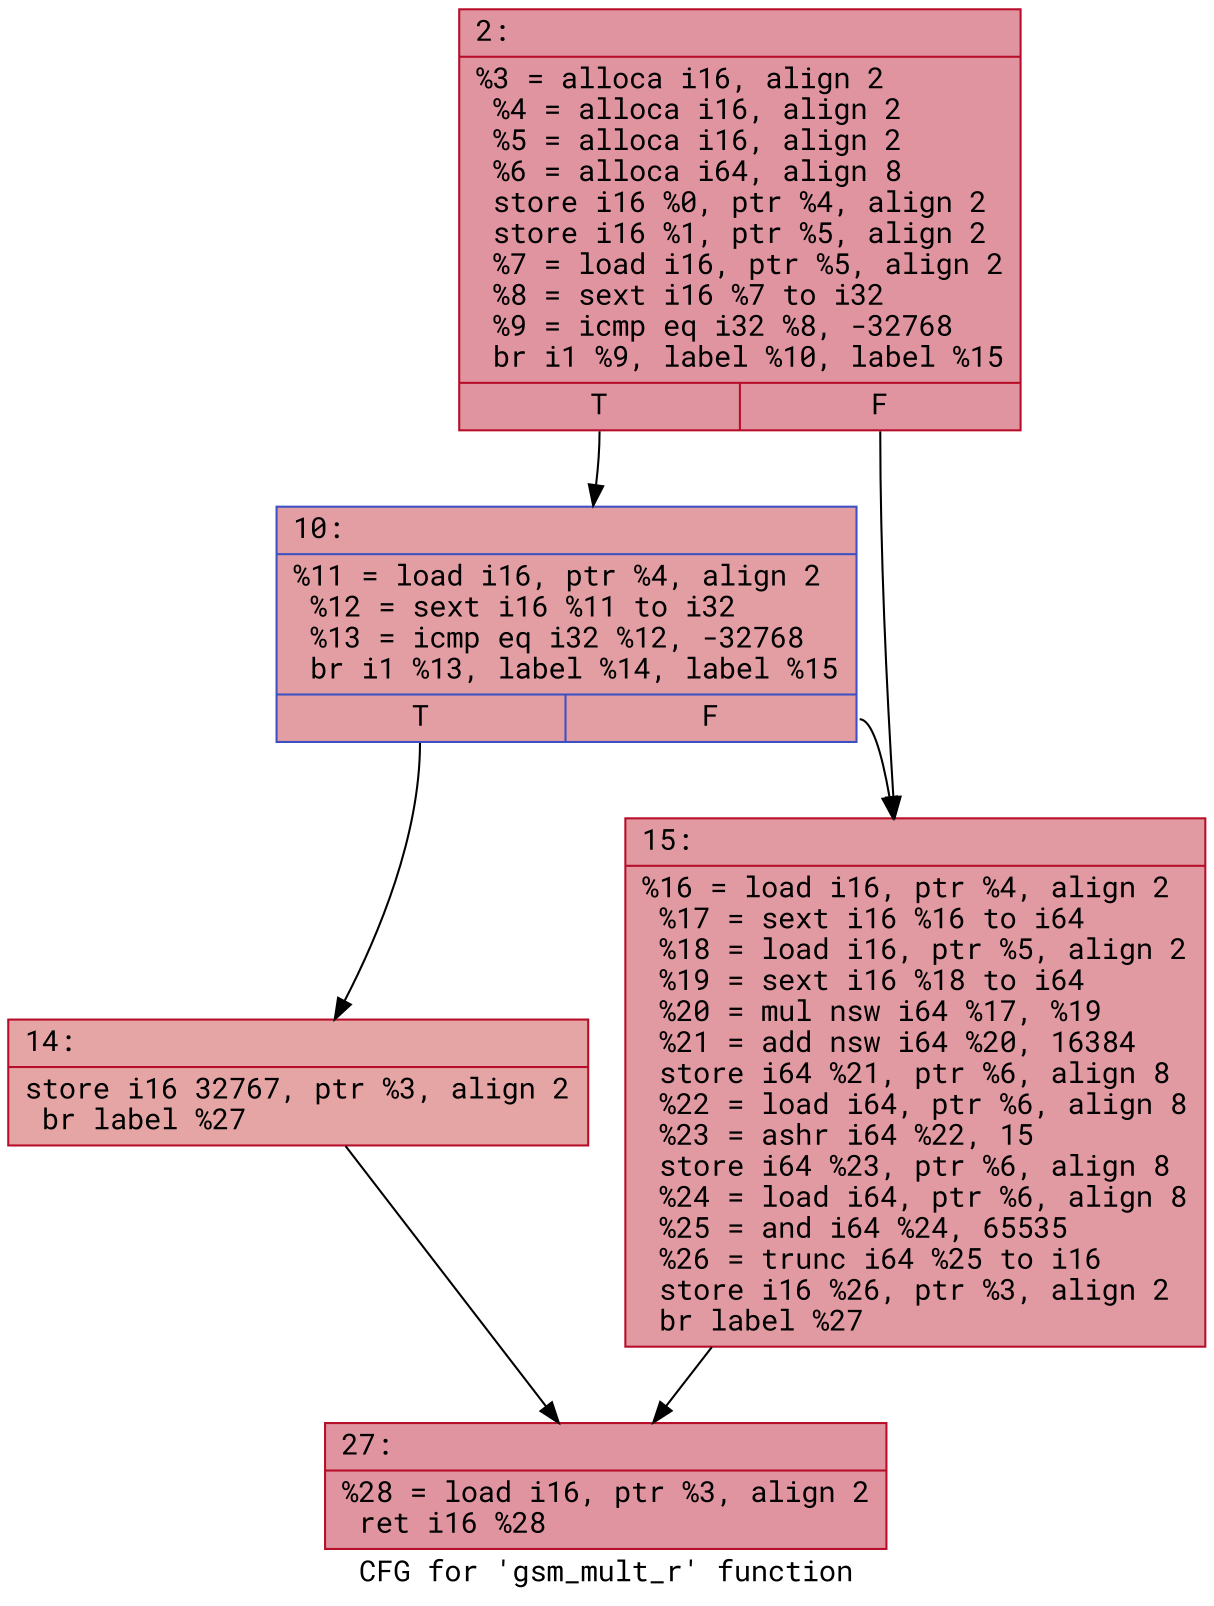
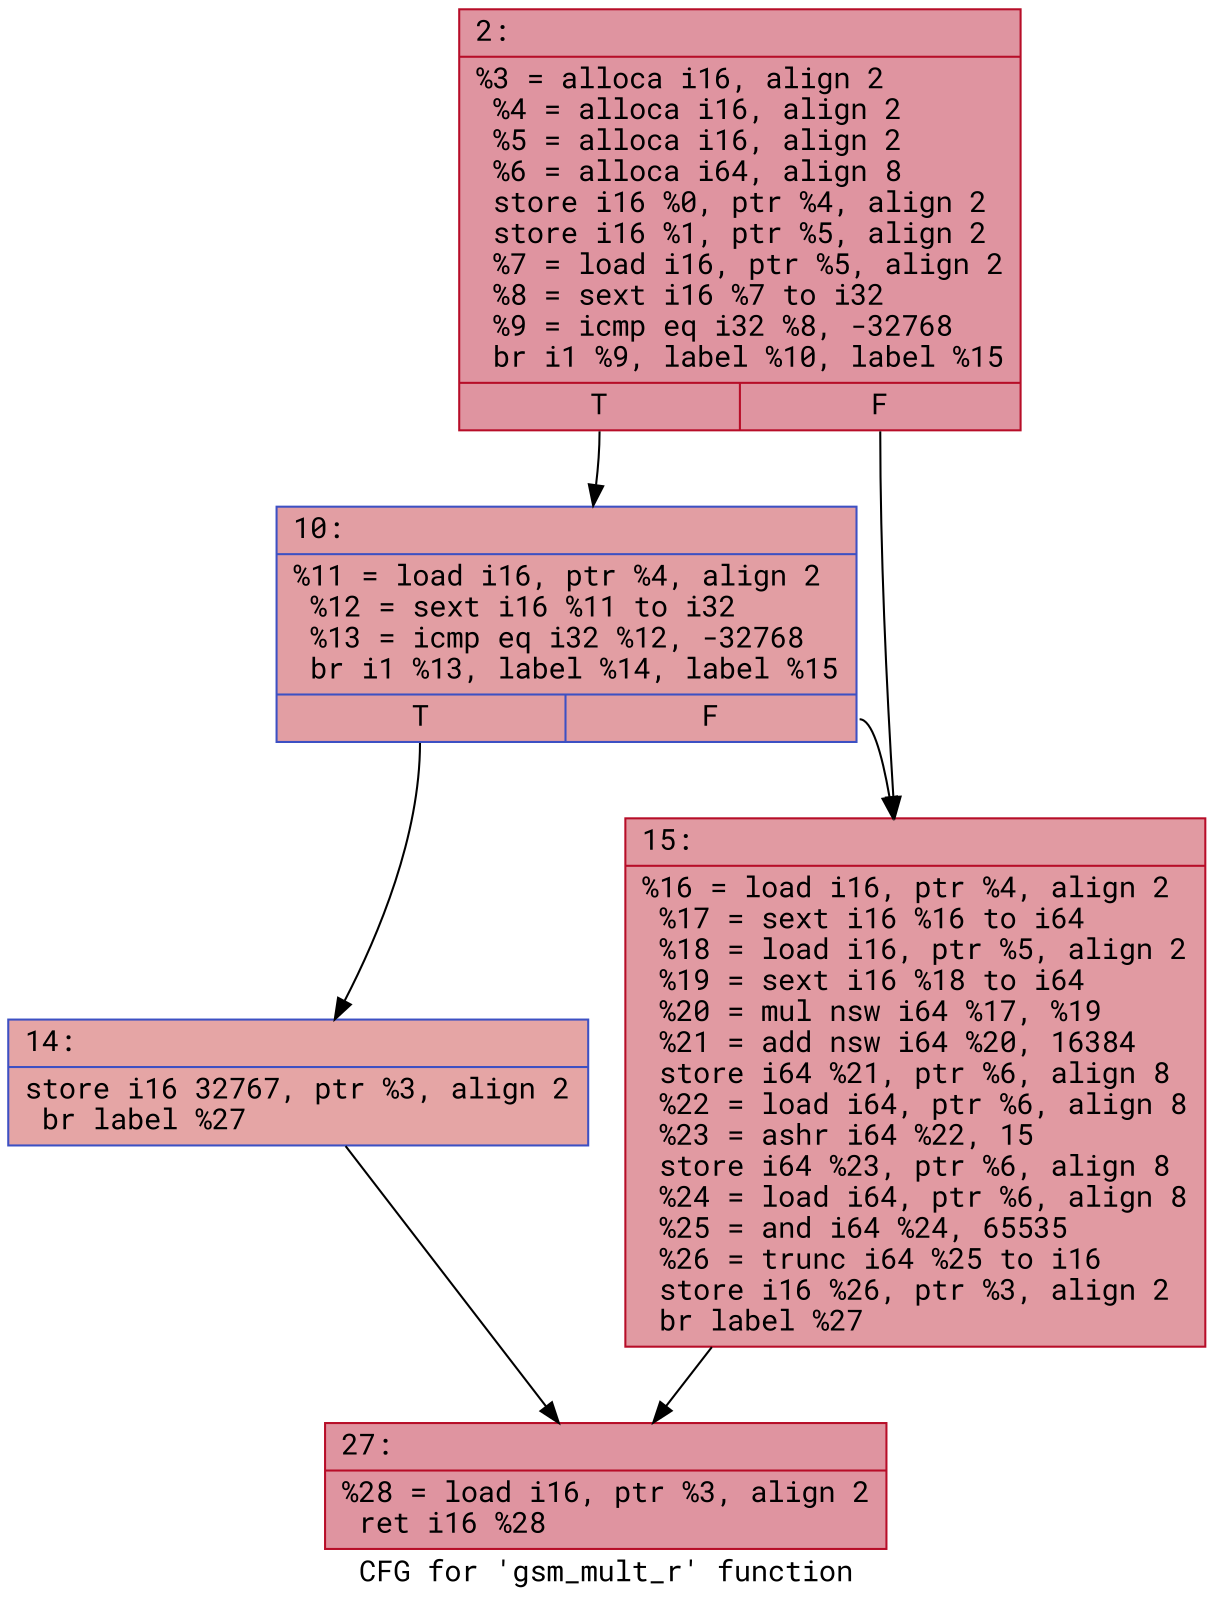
(298, 1083) -> (298, 1083)
